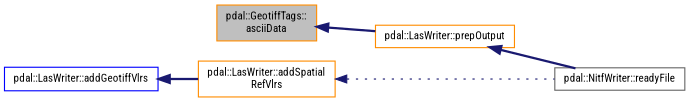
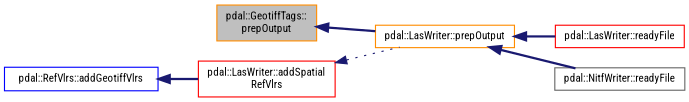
(267, 23) -> (267, 23)
none -> (620, 36)
(81, 79) -> (81, 79)
(267, 79) -> (267, 79)
(451, 79) -> (373, 54)
